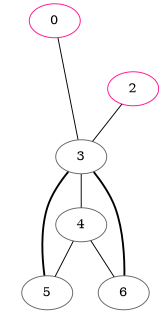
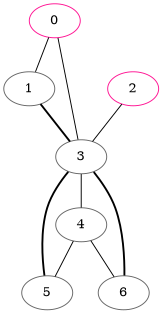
none -> (29, 89)
